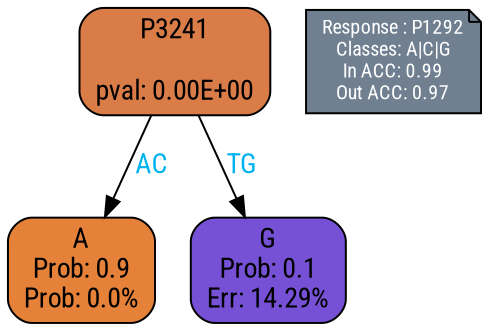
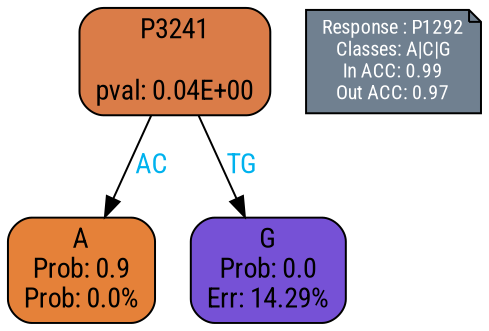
(175, 62) -> (175, 62)
(268, 270) -> (268, 270)
